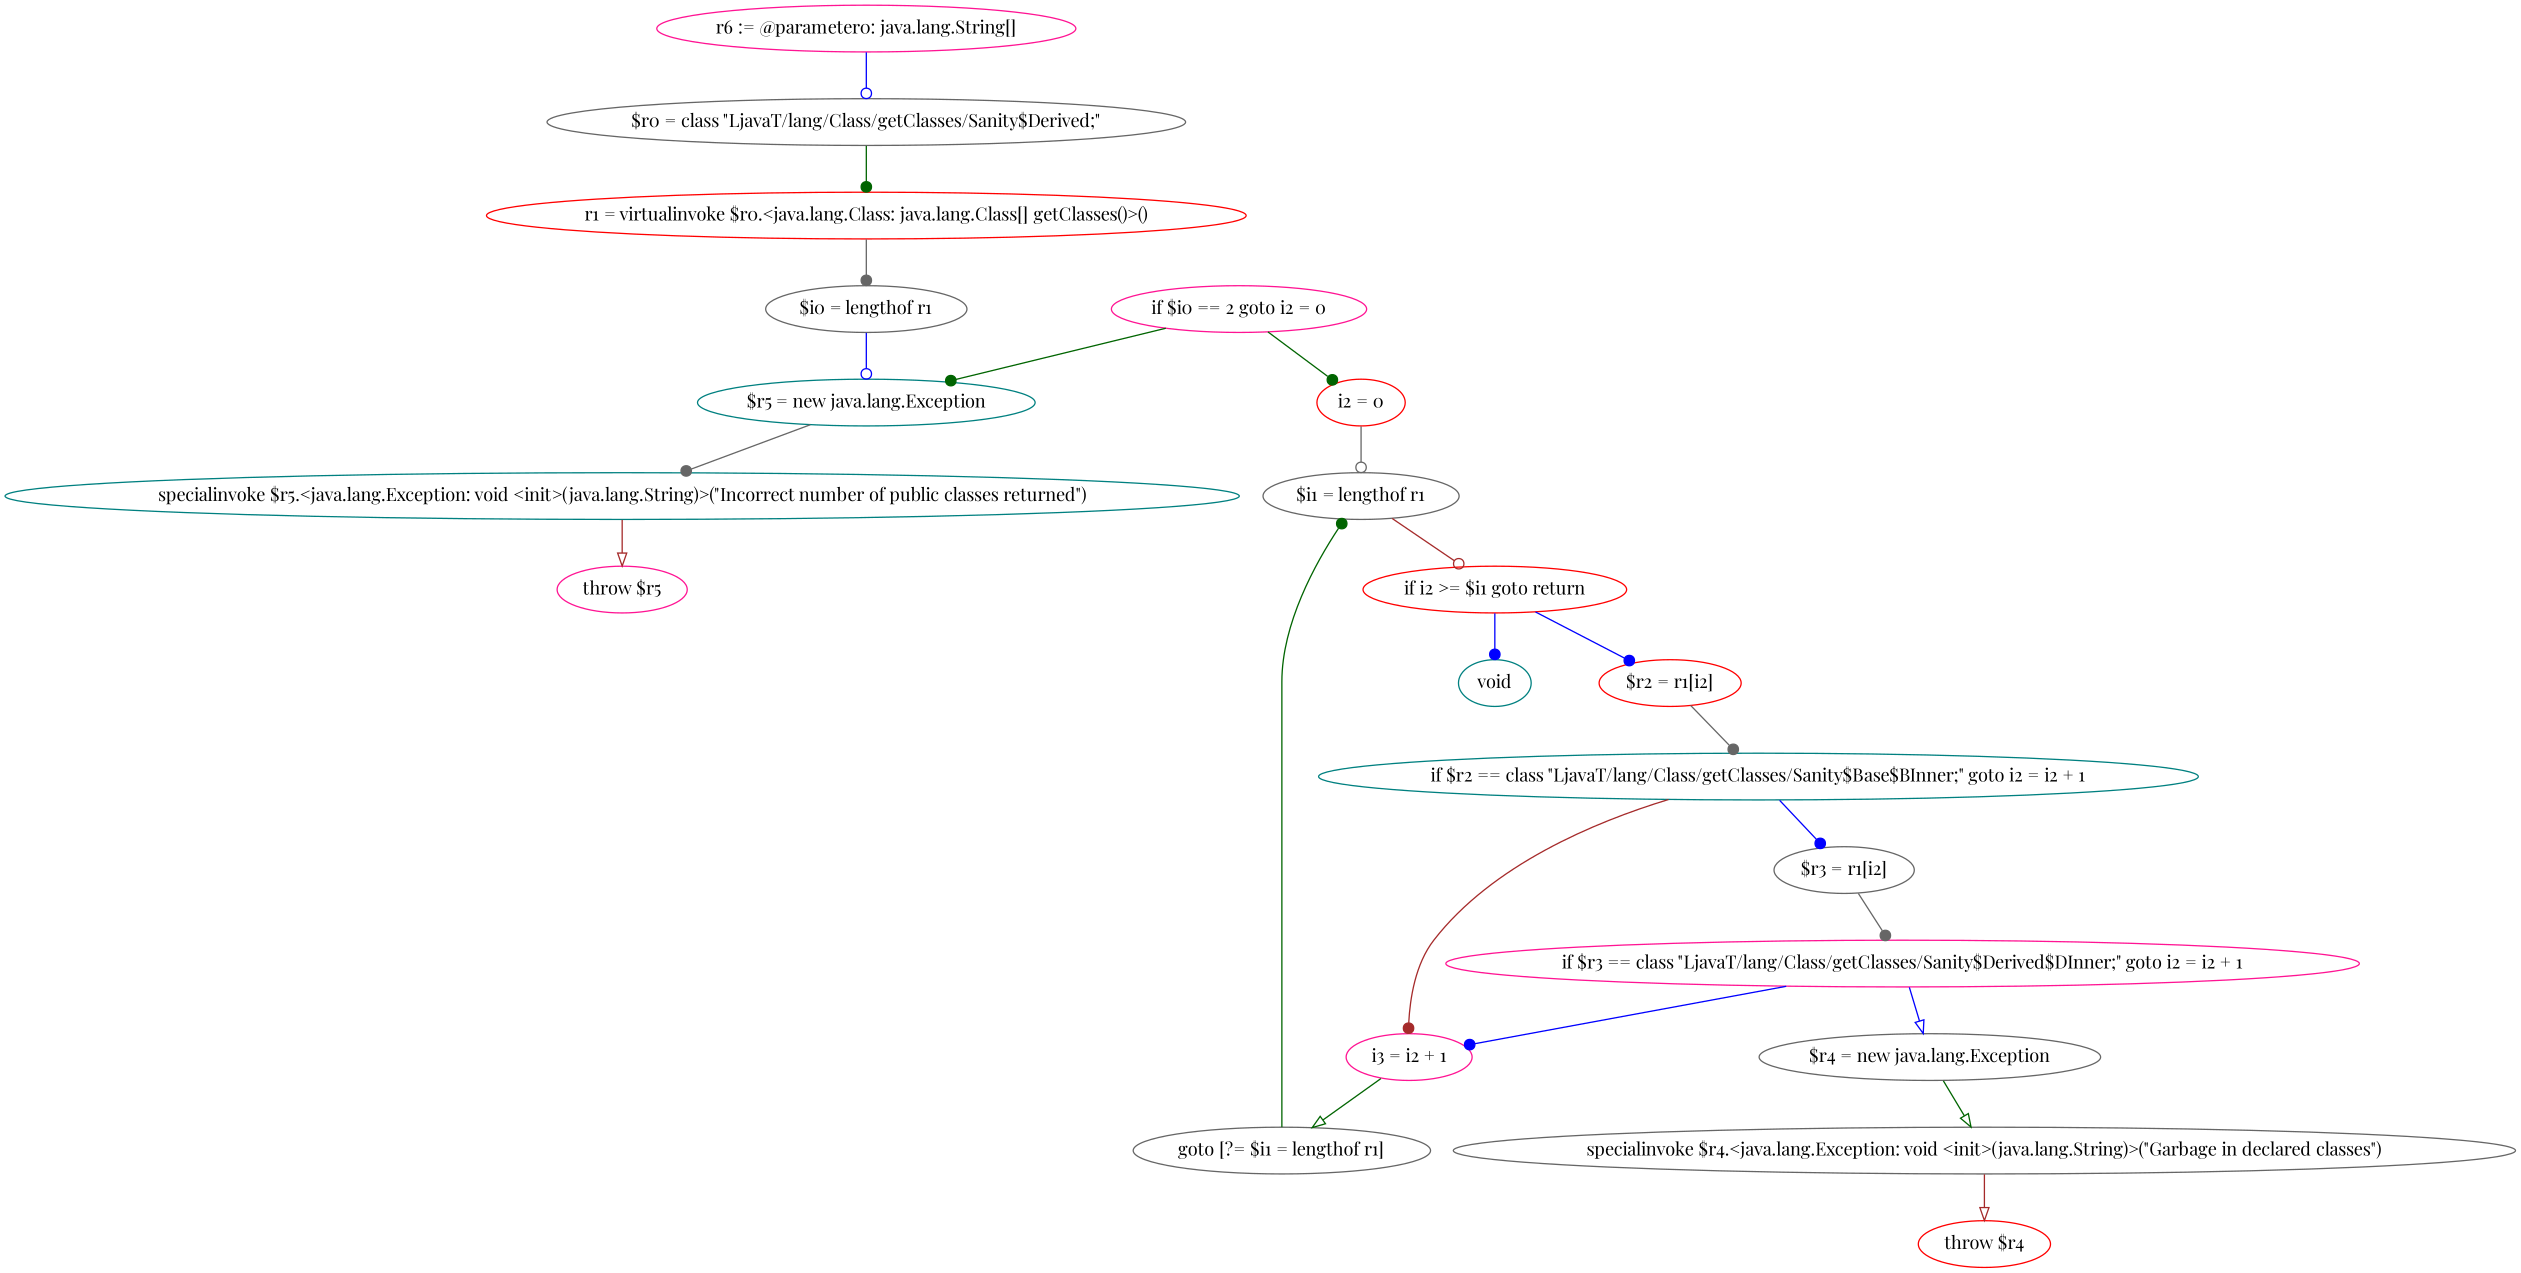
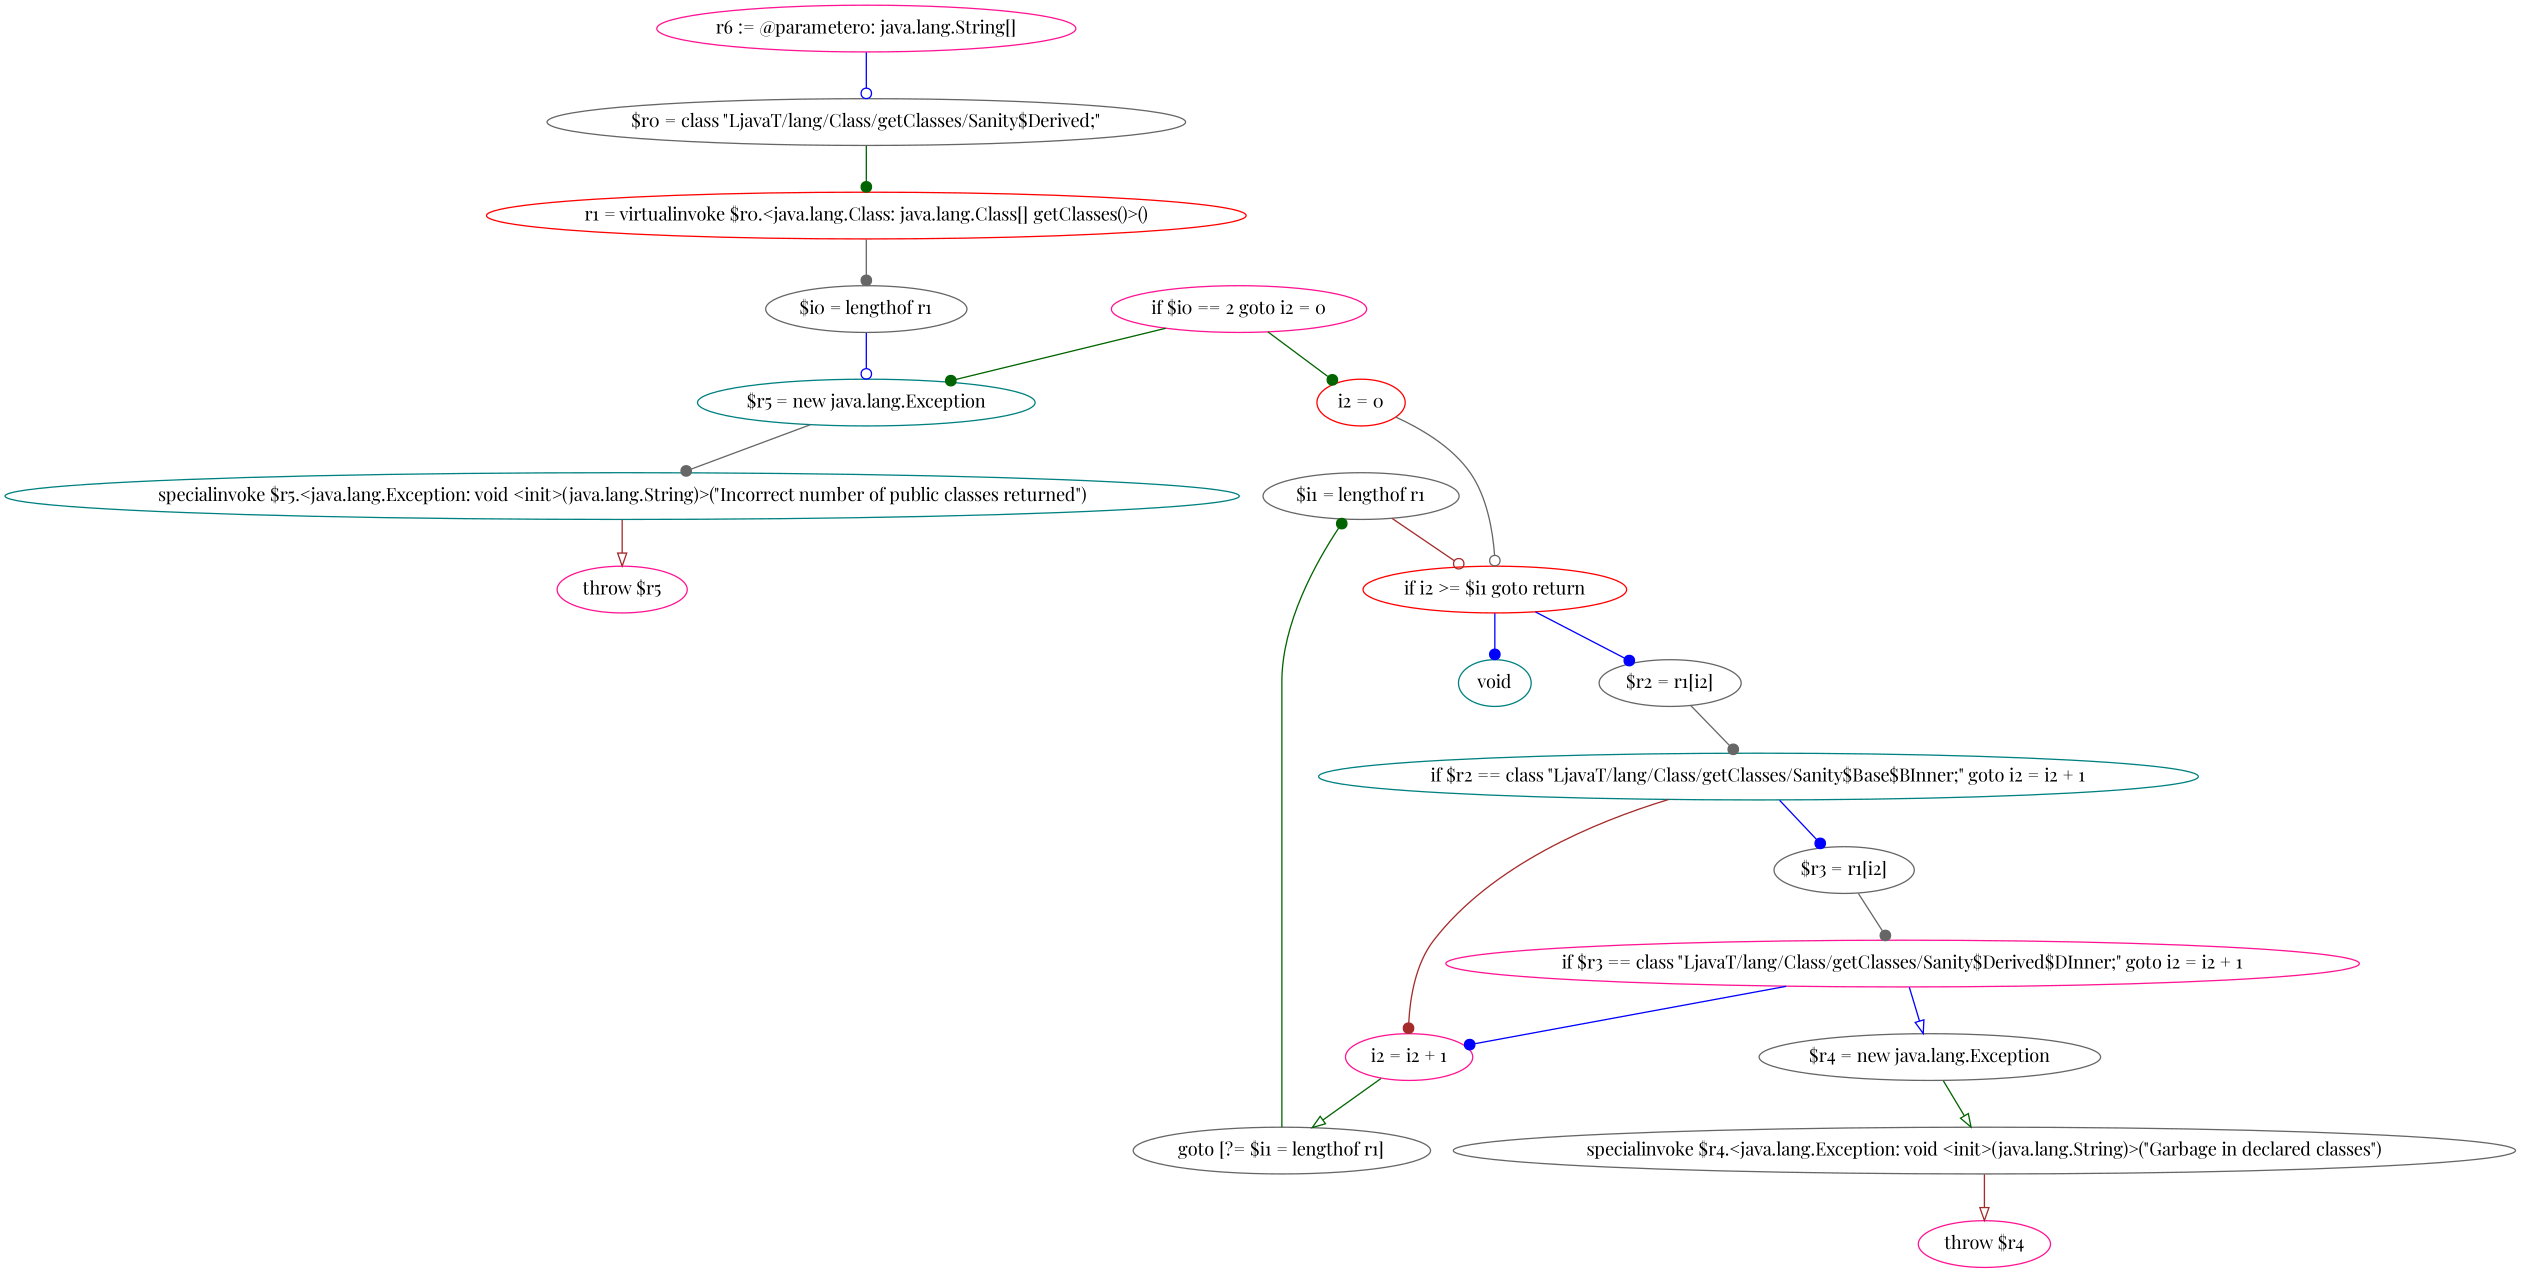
(1361, 444) -> (1468, 470)
(1670, 683) -> (1670, 683)
(1409, 1057) -> (1409, 1057)
(1984, 1244) -> (1984, 1244)
